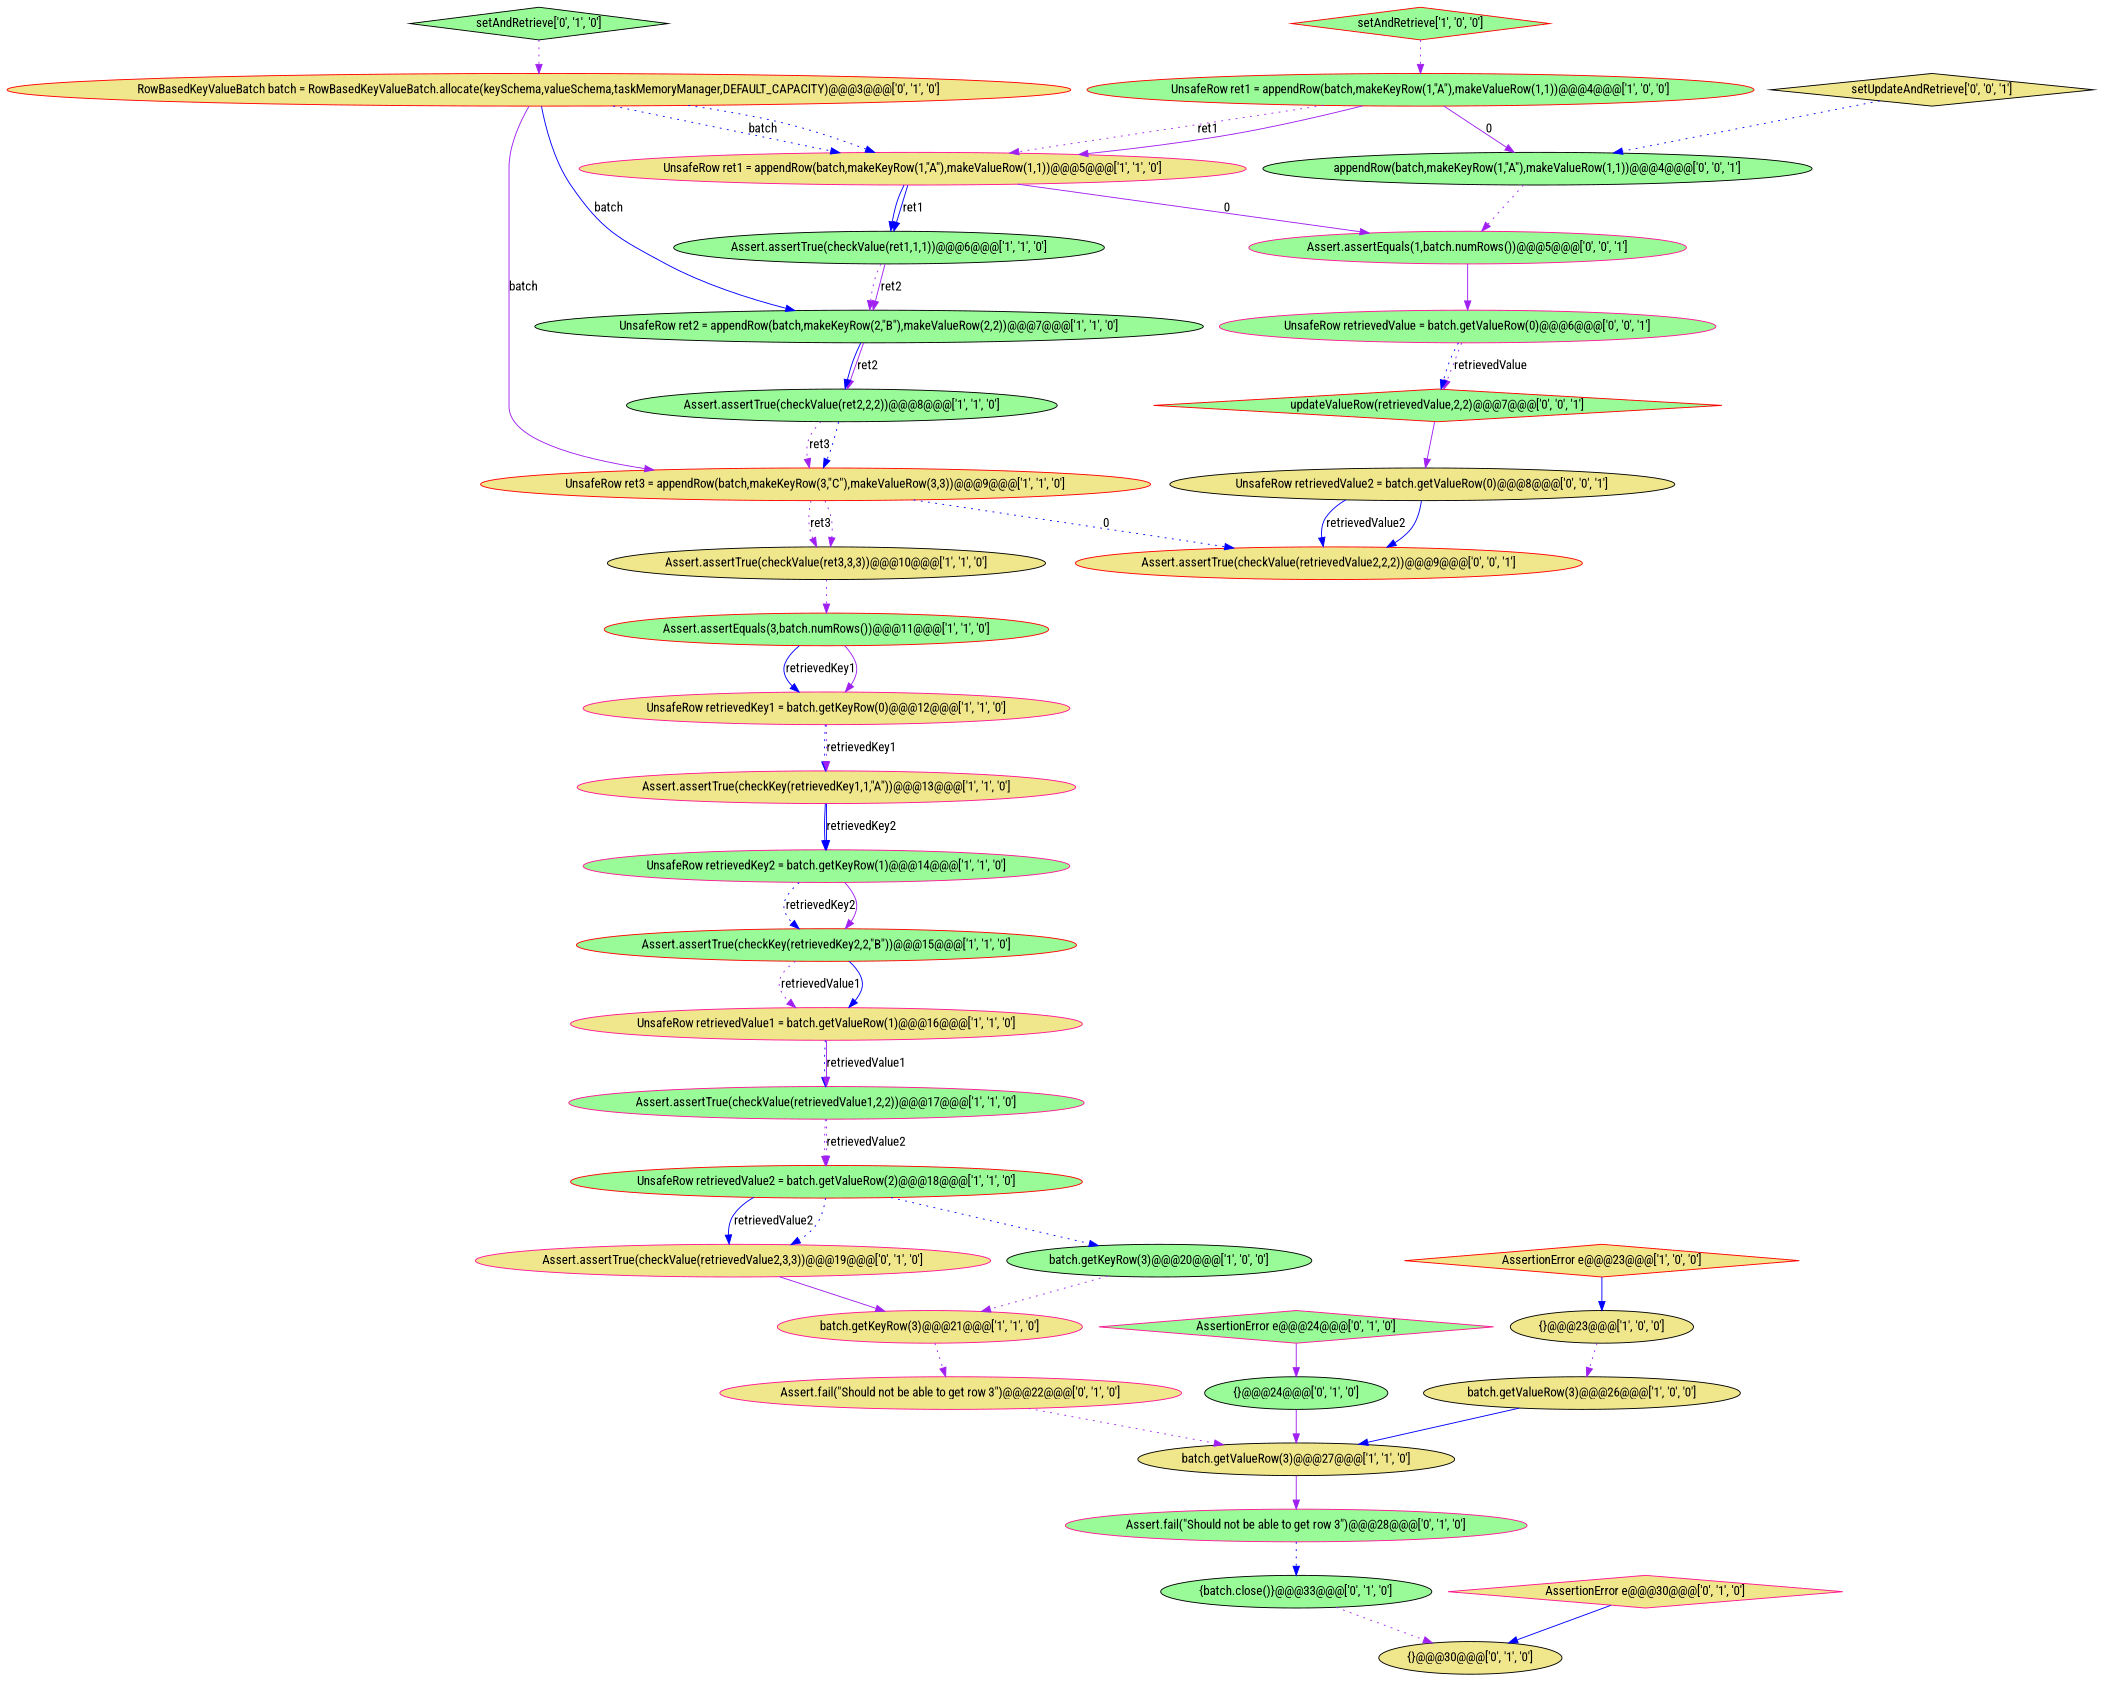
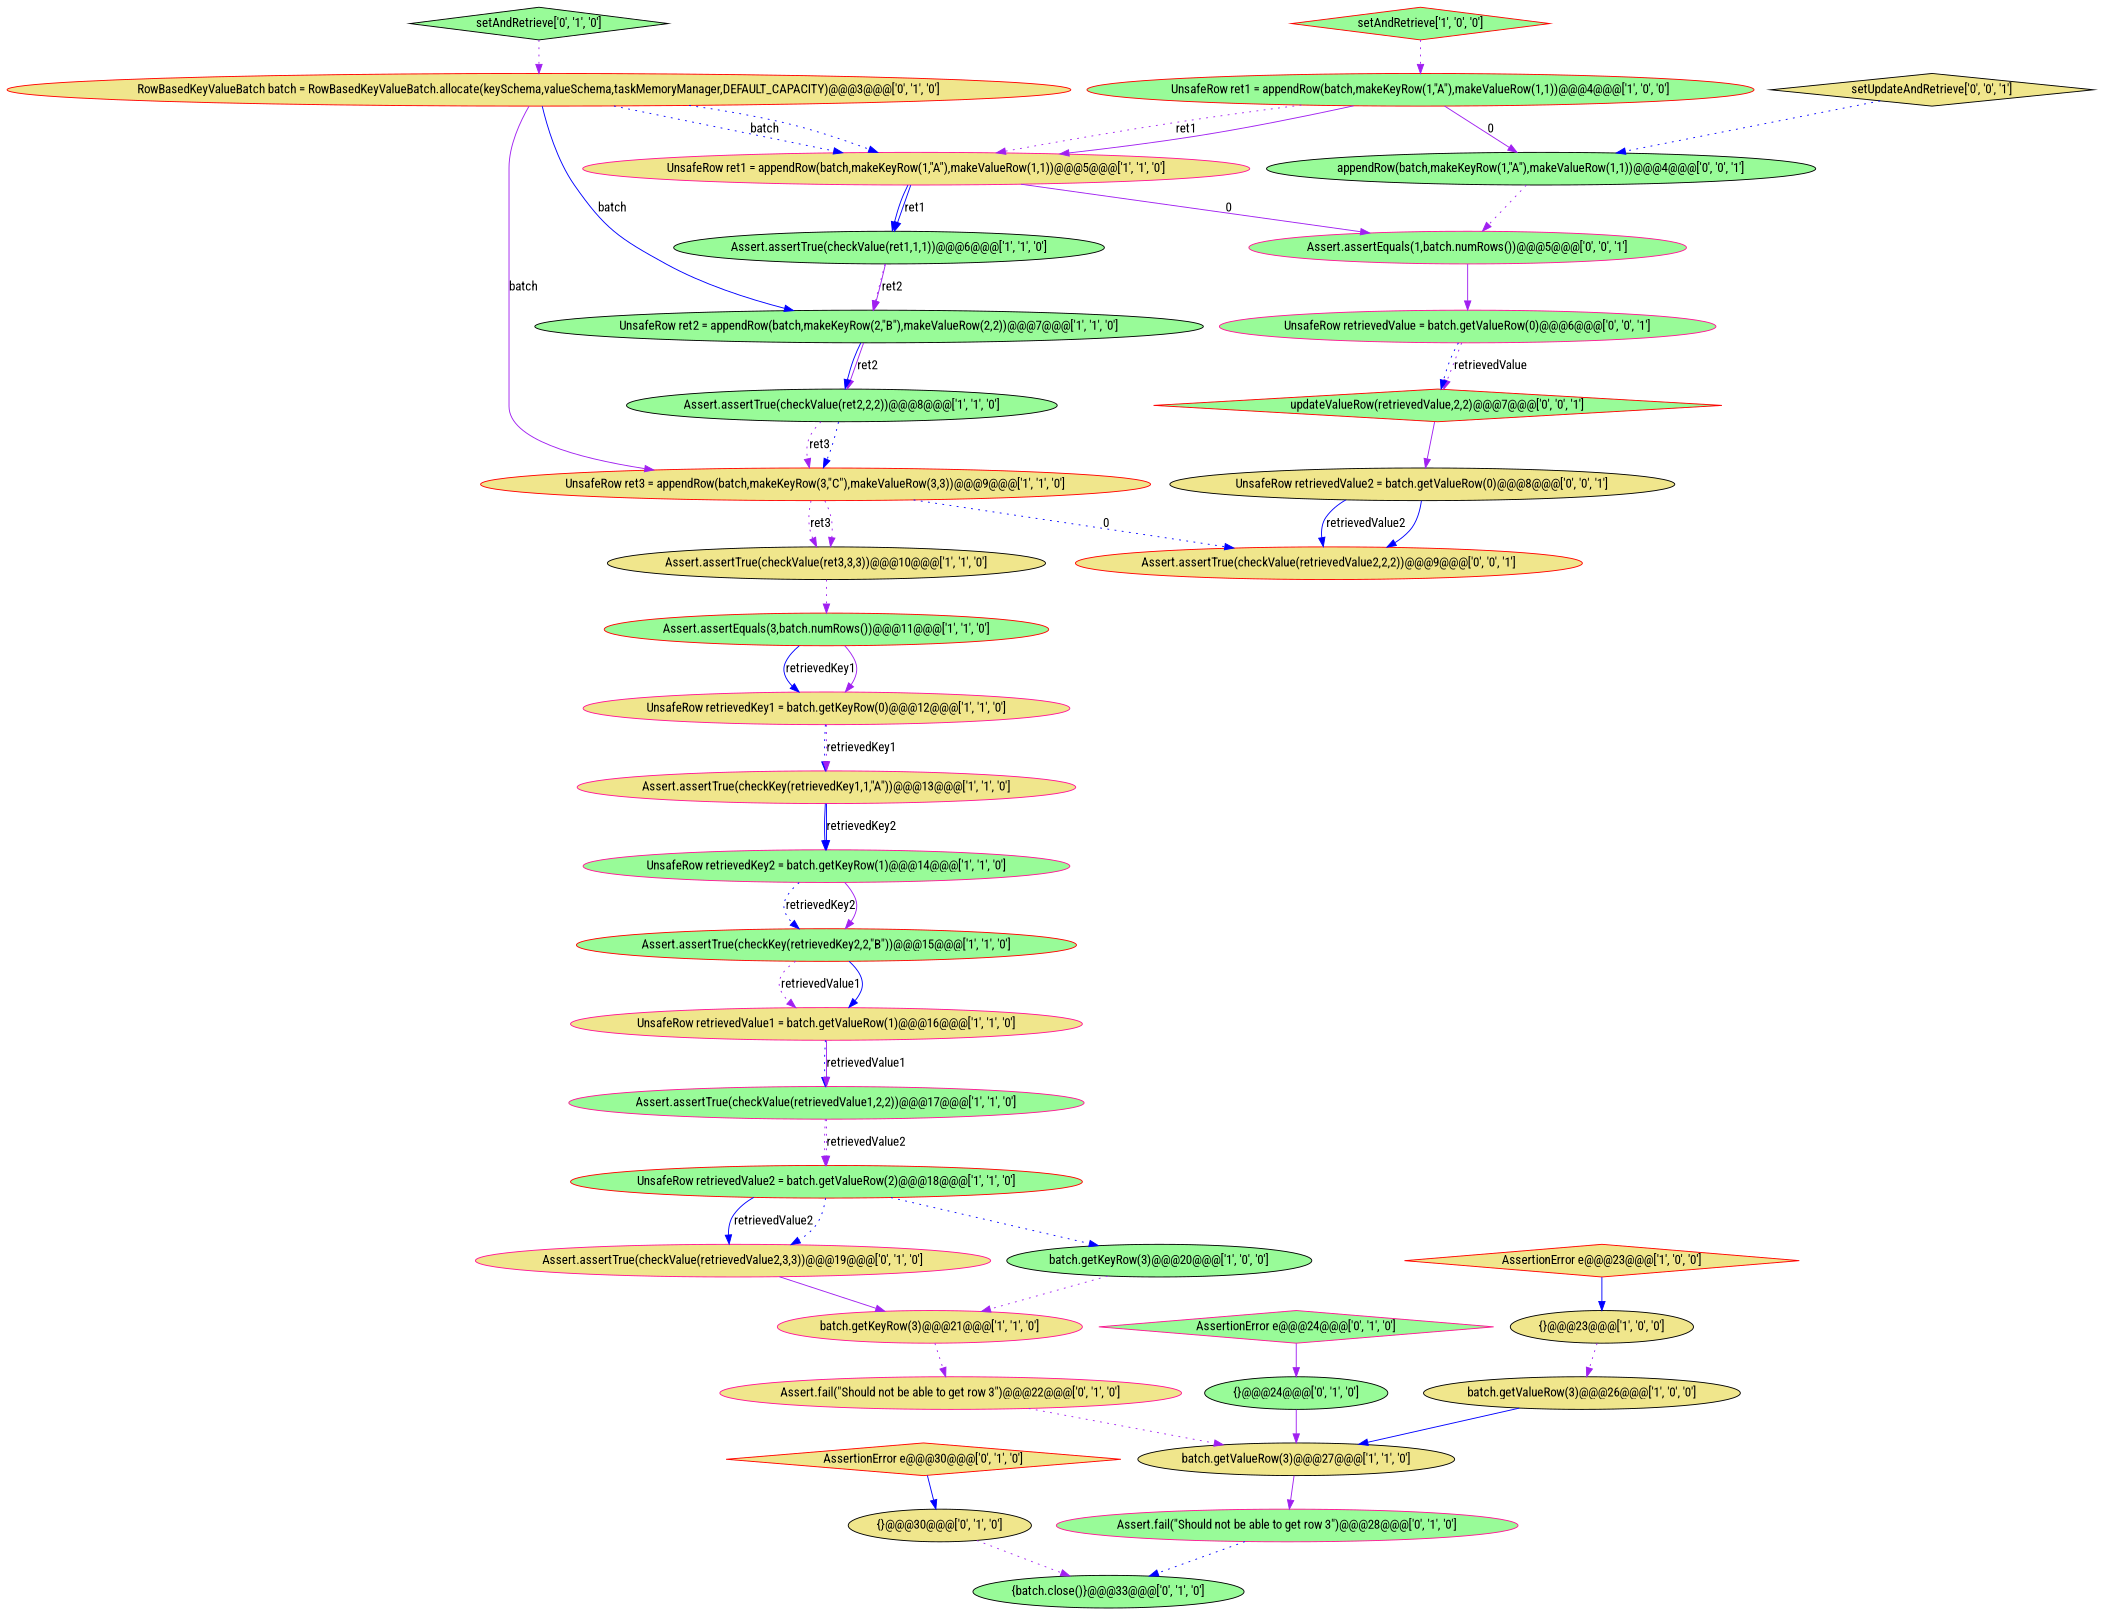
(1645, 1592) -> (923, 1459)
(1380, 1624) -> (1019, 1557)
